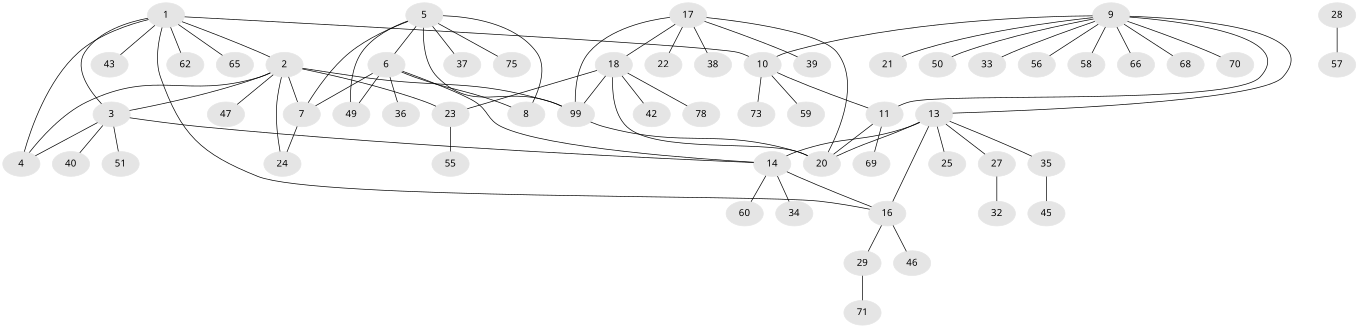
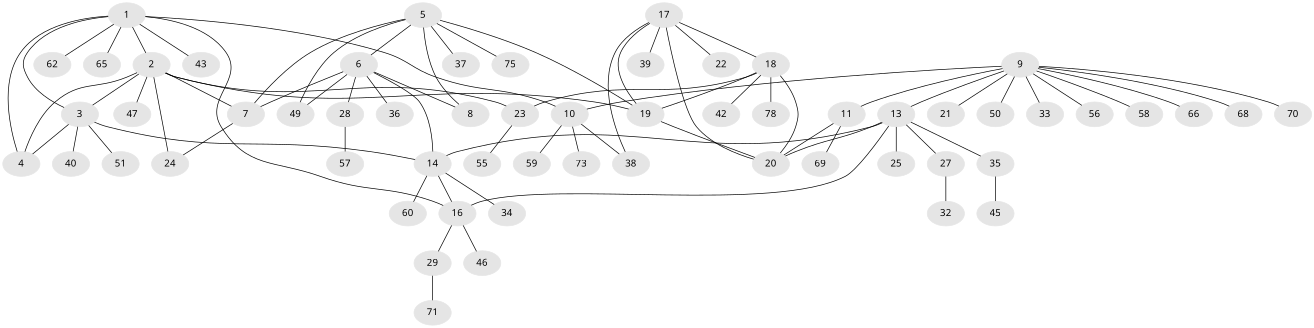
(822, 91) -> (601, 140)
none -> (351, 93)
(576, 114) -> (645, 114)
